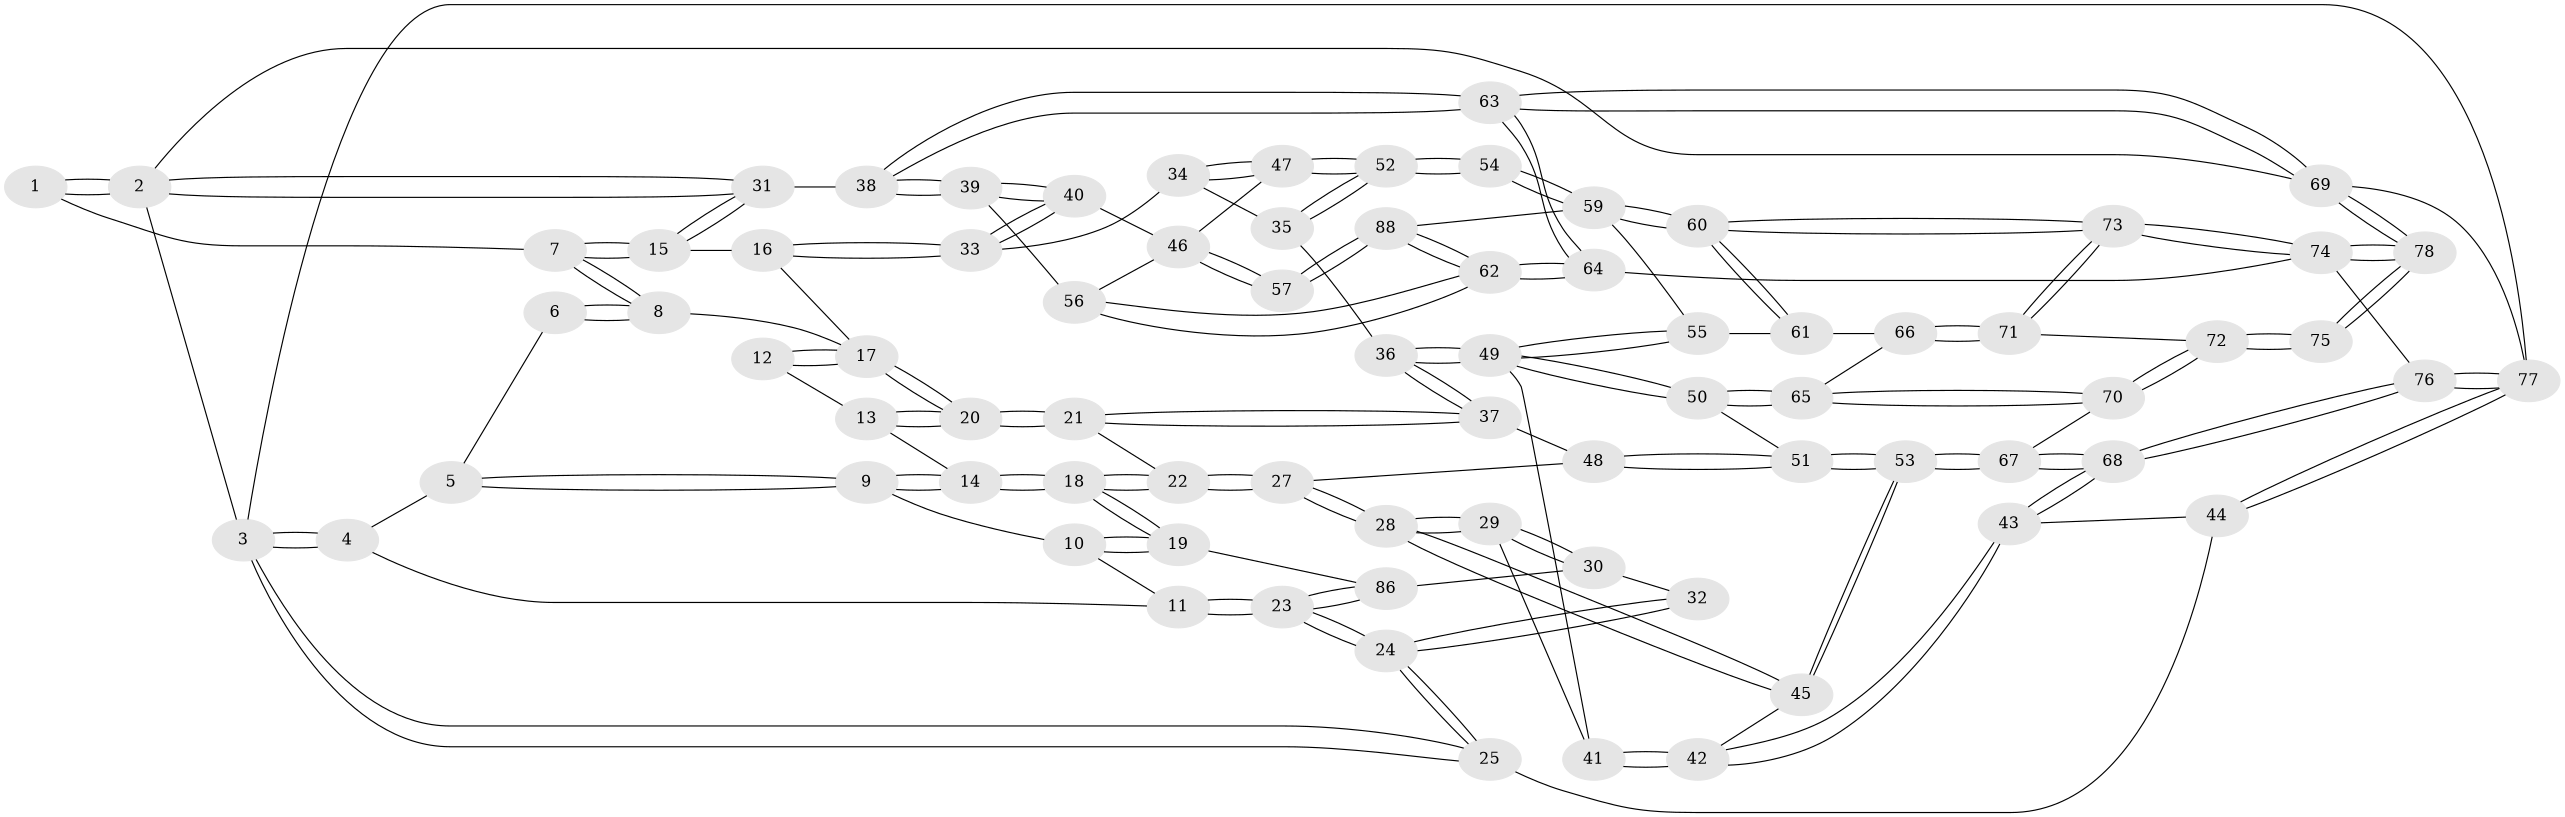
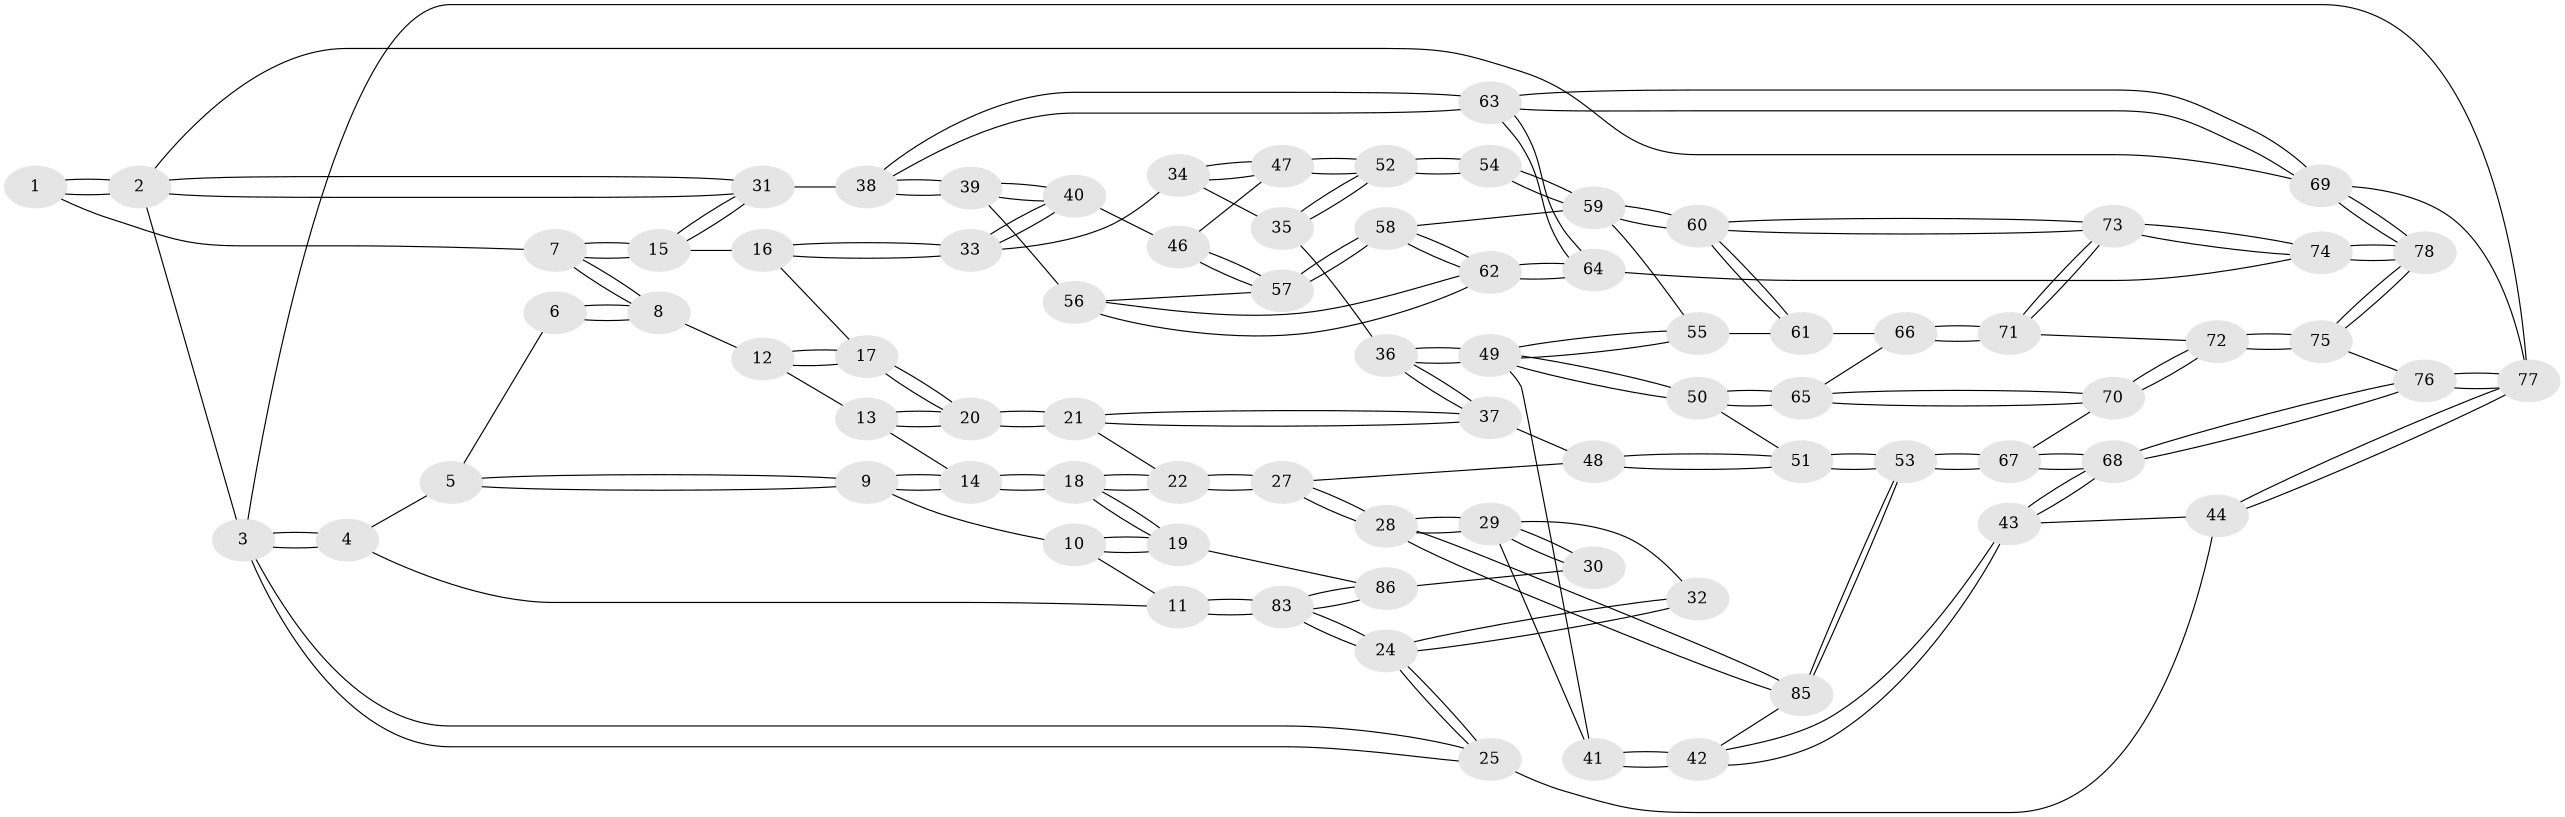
(1386, 229) -> (1386, 229)
(1127, 275) -> (1178, 297)
(2373, 317) -> (2373, 361)
(767, 322) -> (711, 336)
(1646, 583) -> (1610, 531)
(1282, 607) -> (1282, 607)
(1802, 695) -> (1802, 695)
